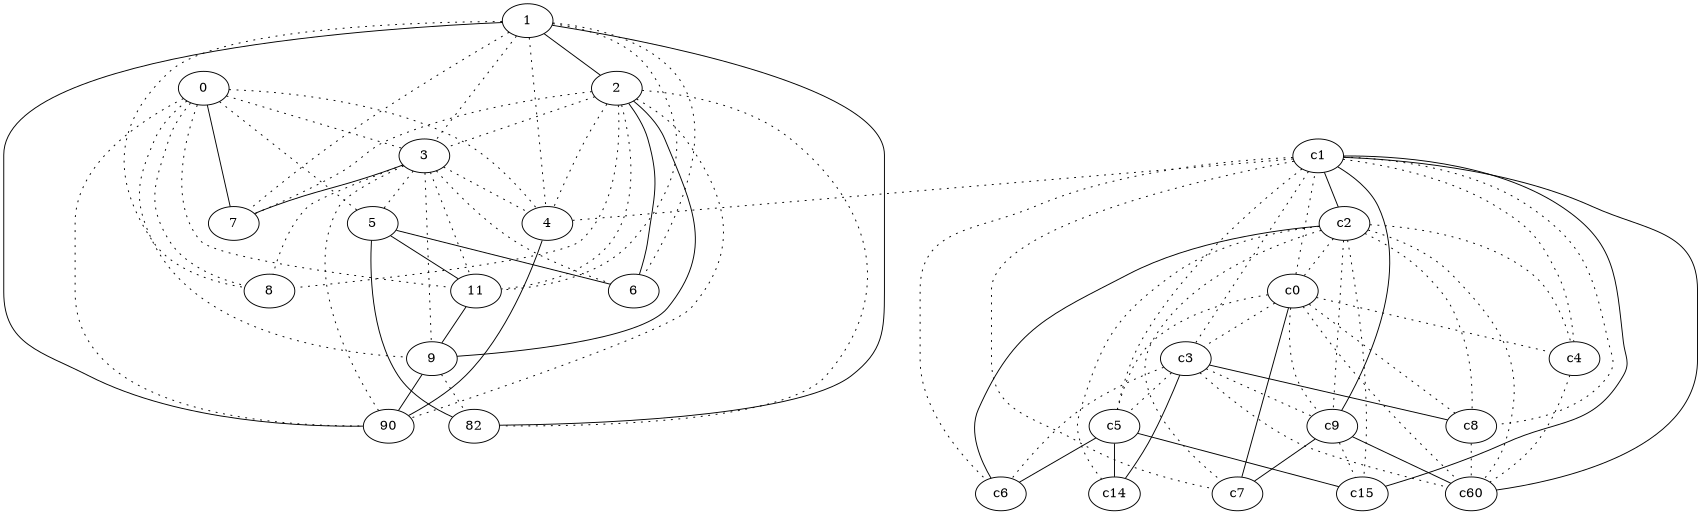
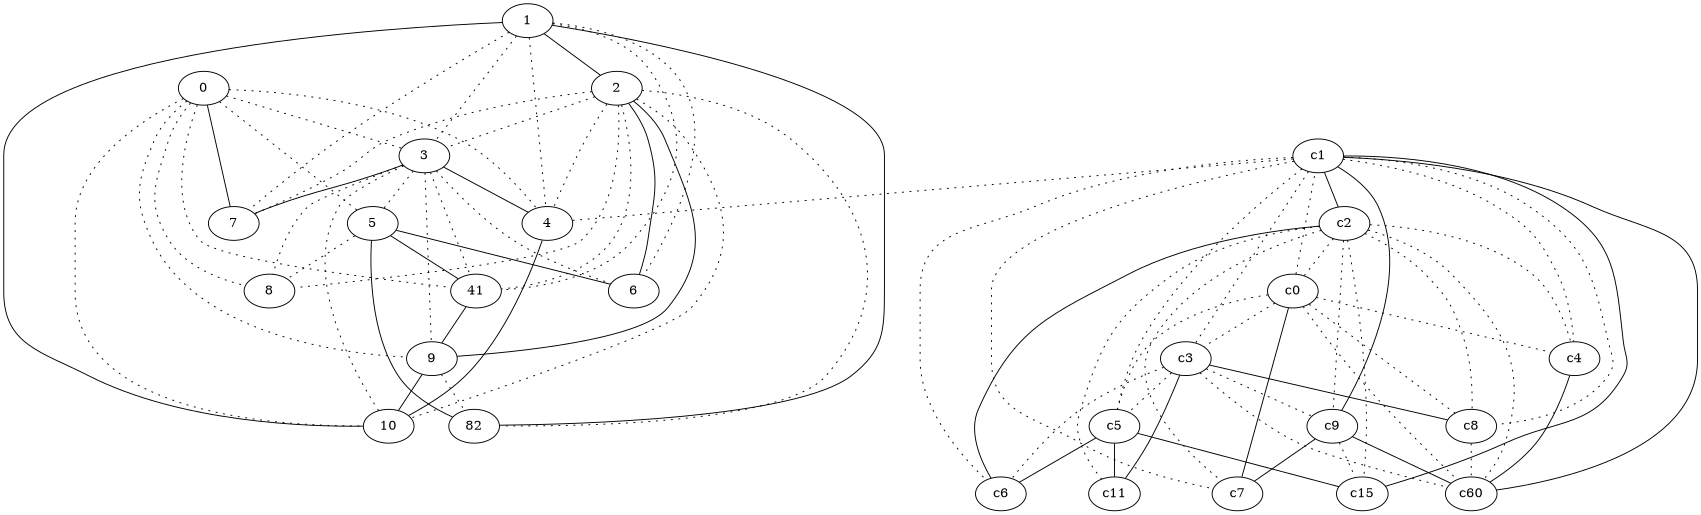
(175, 68) -> (319, 258)
(486, 190) -> (486, 190)
(476, 291) -> (476, 291)
(1292, 363) -> none
(389, 426) -> (389, 426)
(1541, 437) -> (1541, 437)
(1114, 494) -> (1114, 494)
